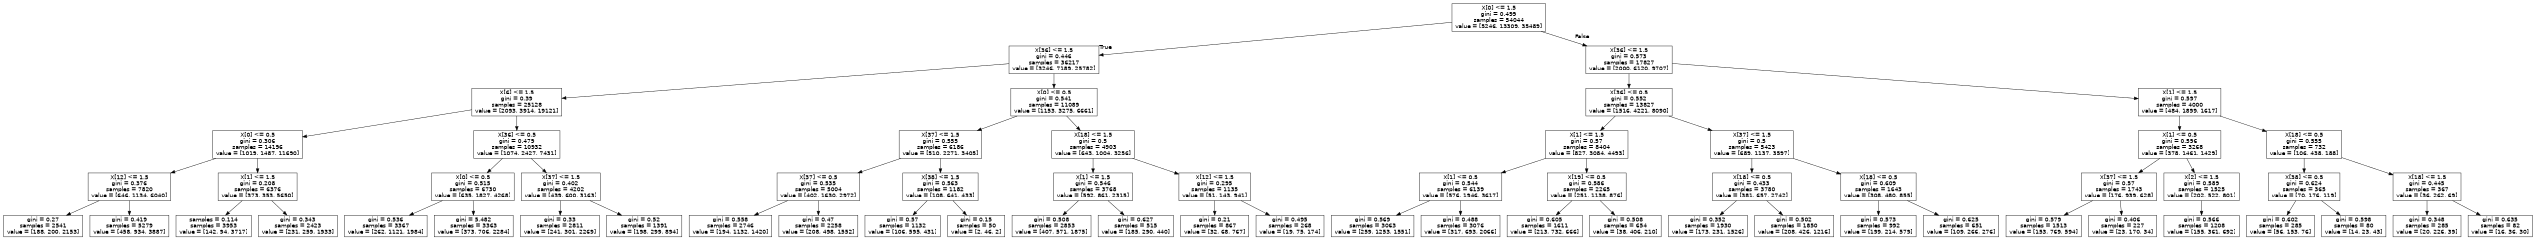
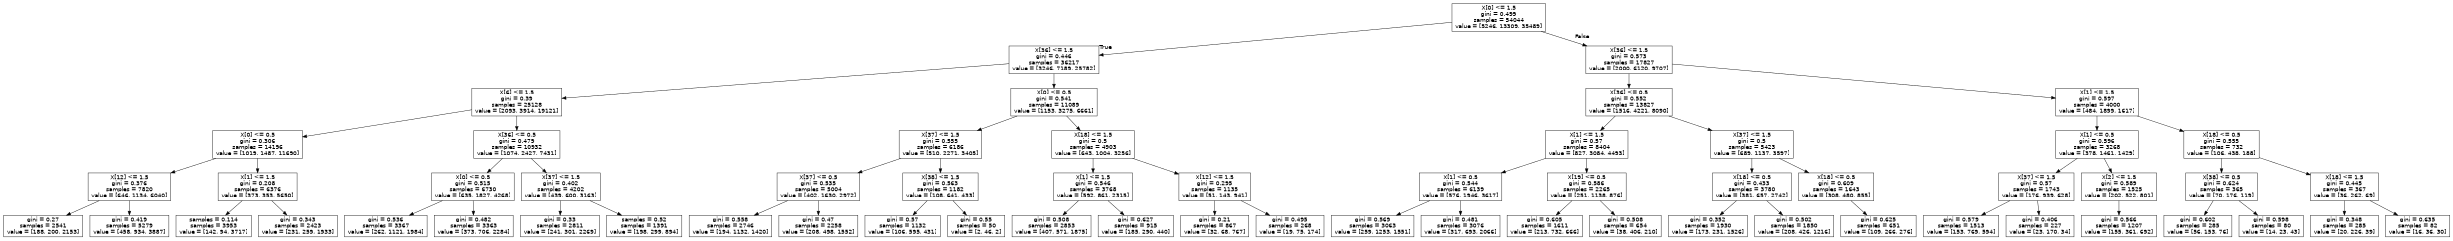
(474, 226) -> (474, 226)
(644, 226) -> (644, 226)
(976, 226) -> (976, 226)
(1136, 226) -> (1136, 226)
(1461, 226) -> (1461, 226)
(1878, 226) -> none
(2202, 226) -> (2119, 226)
